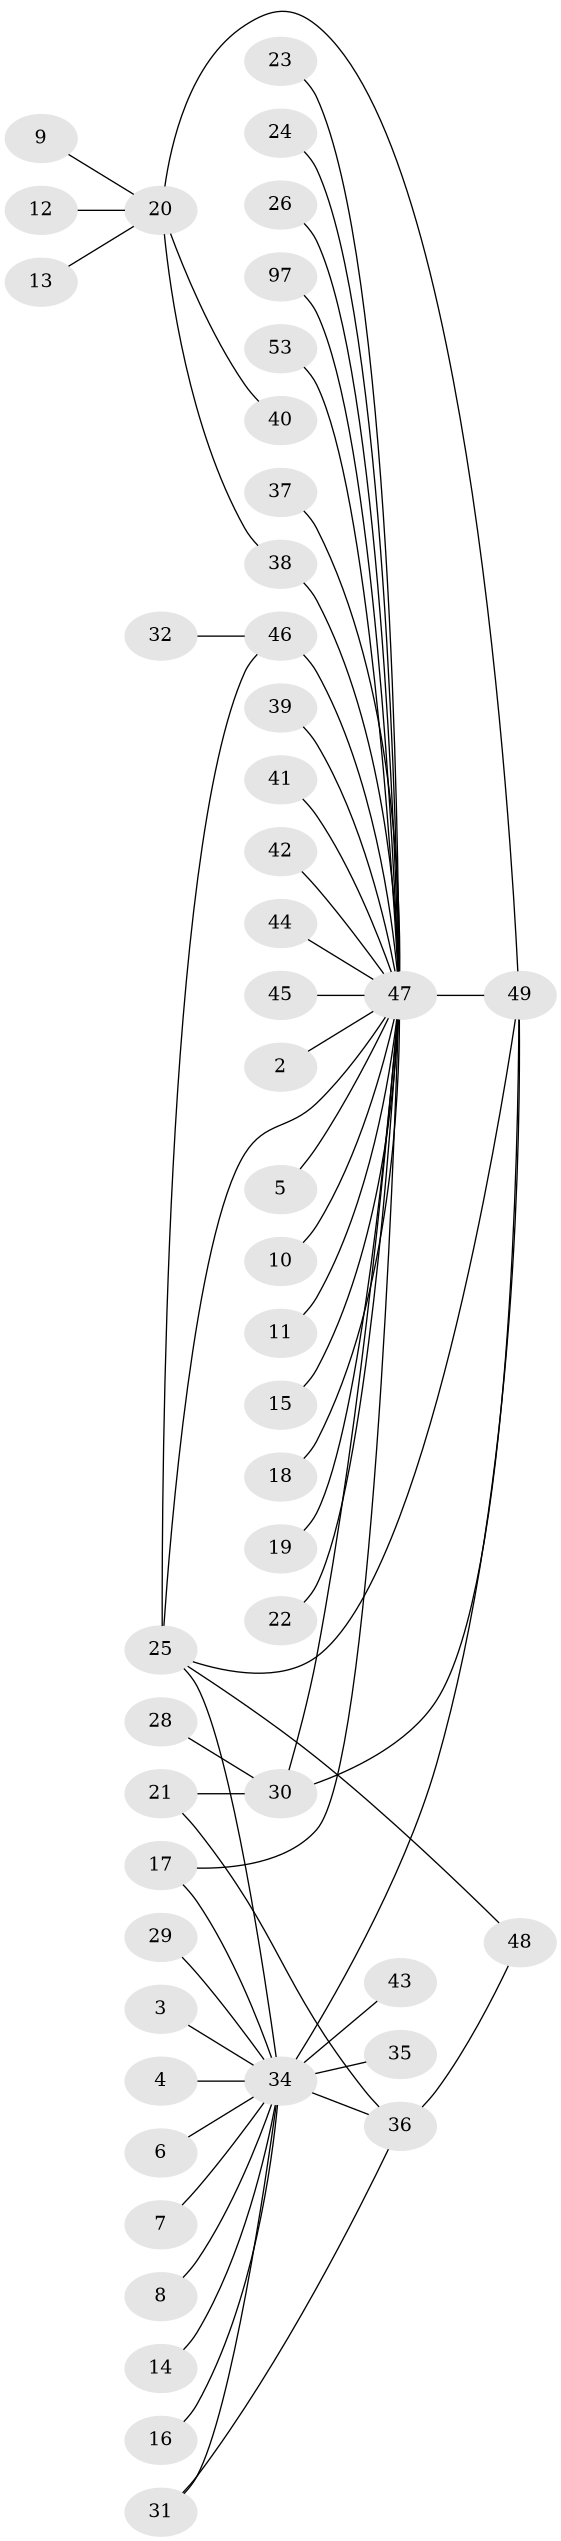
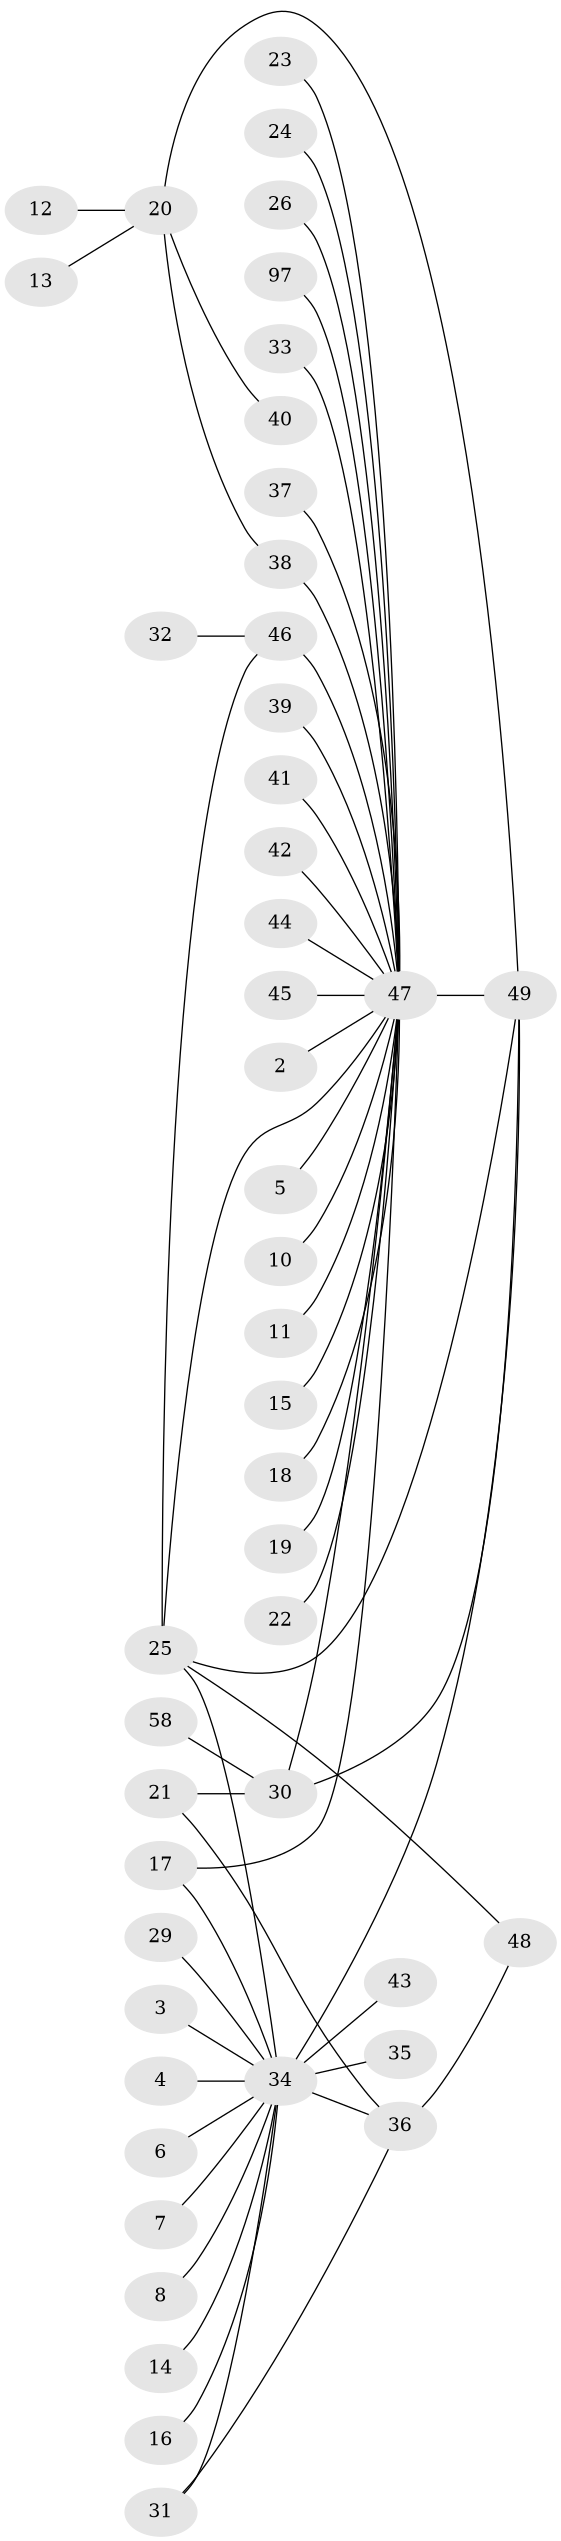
(41, 139) -> none
(281, 349) -> (281, 349)
(161, 1722) -> (161, 1722)
